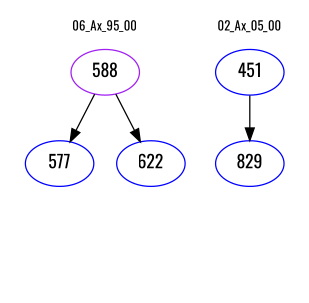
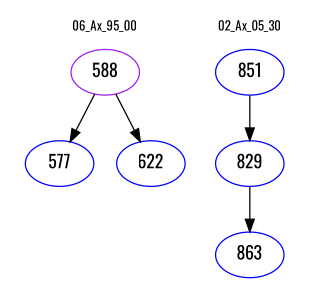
(250, 27) -> (250, 27)
(250, 72) -> (250, 72)
none -> (250, 255)
